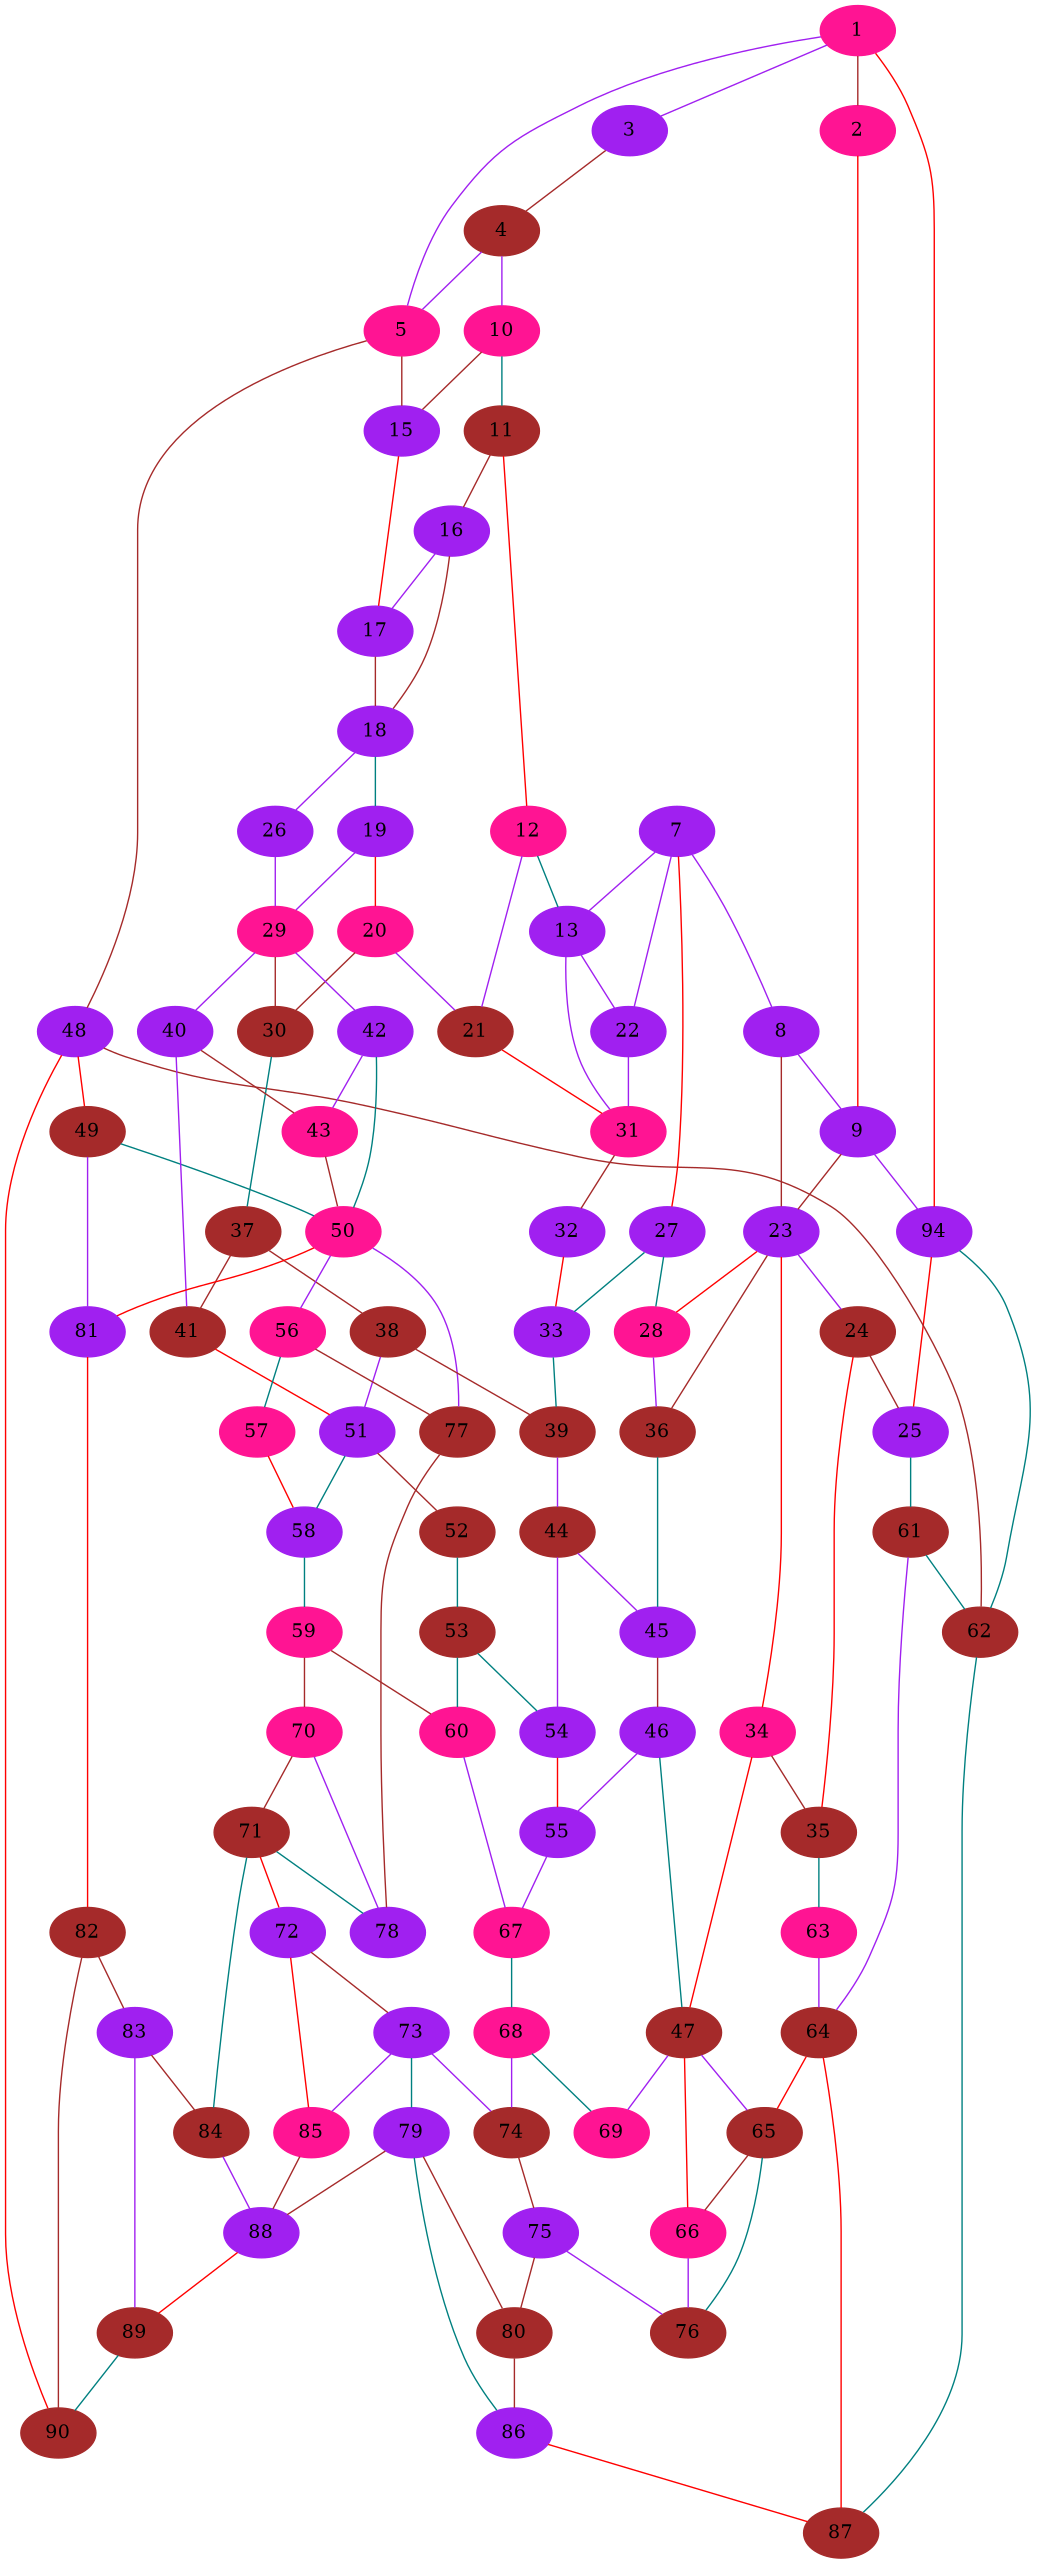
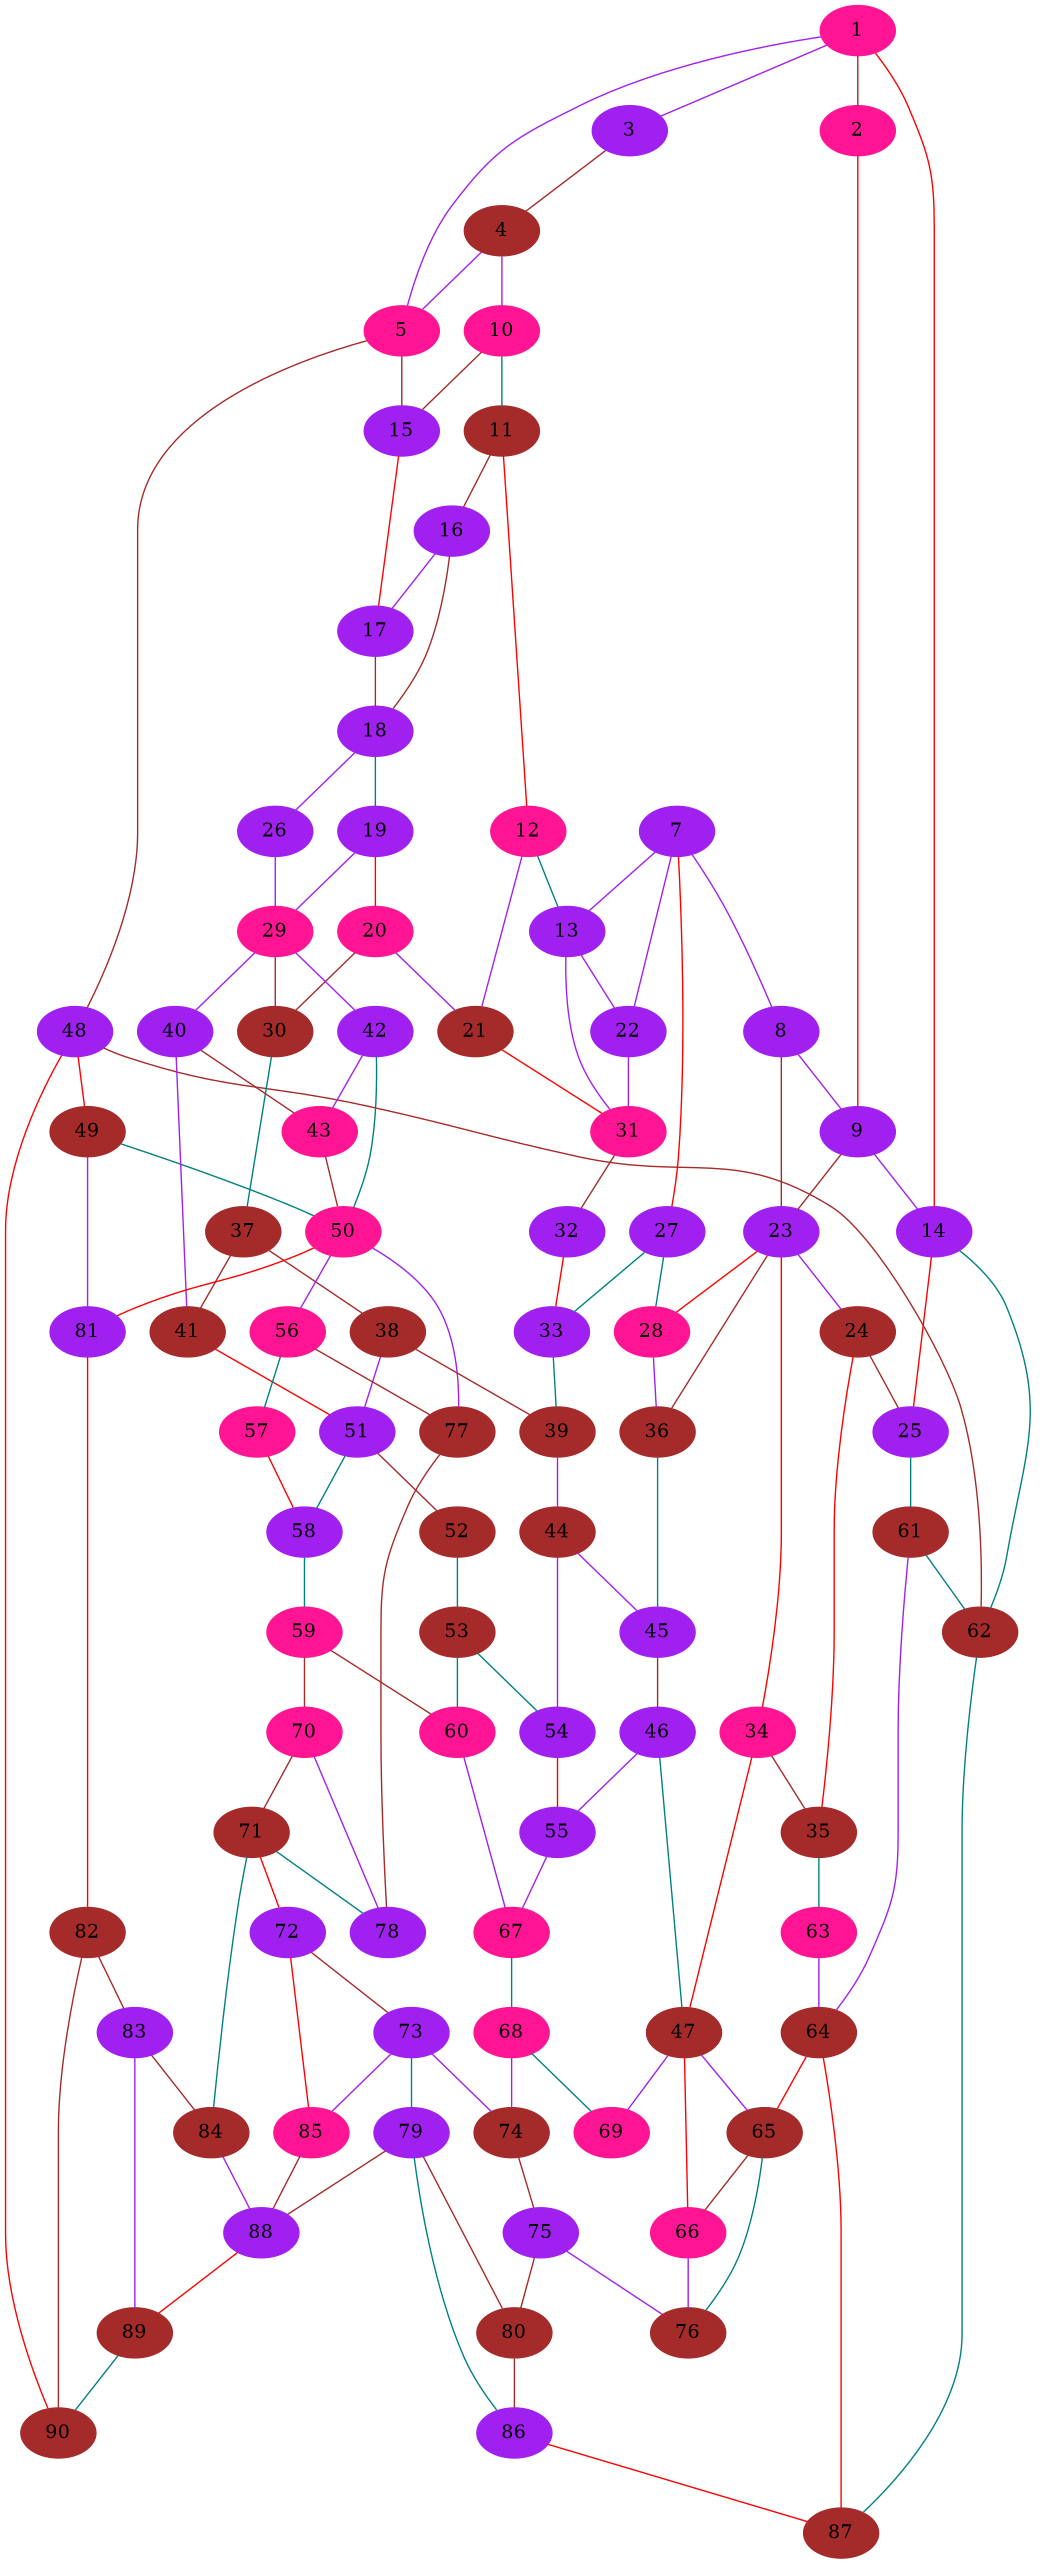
(934, 1232) -> (934, 1232)
